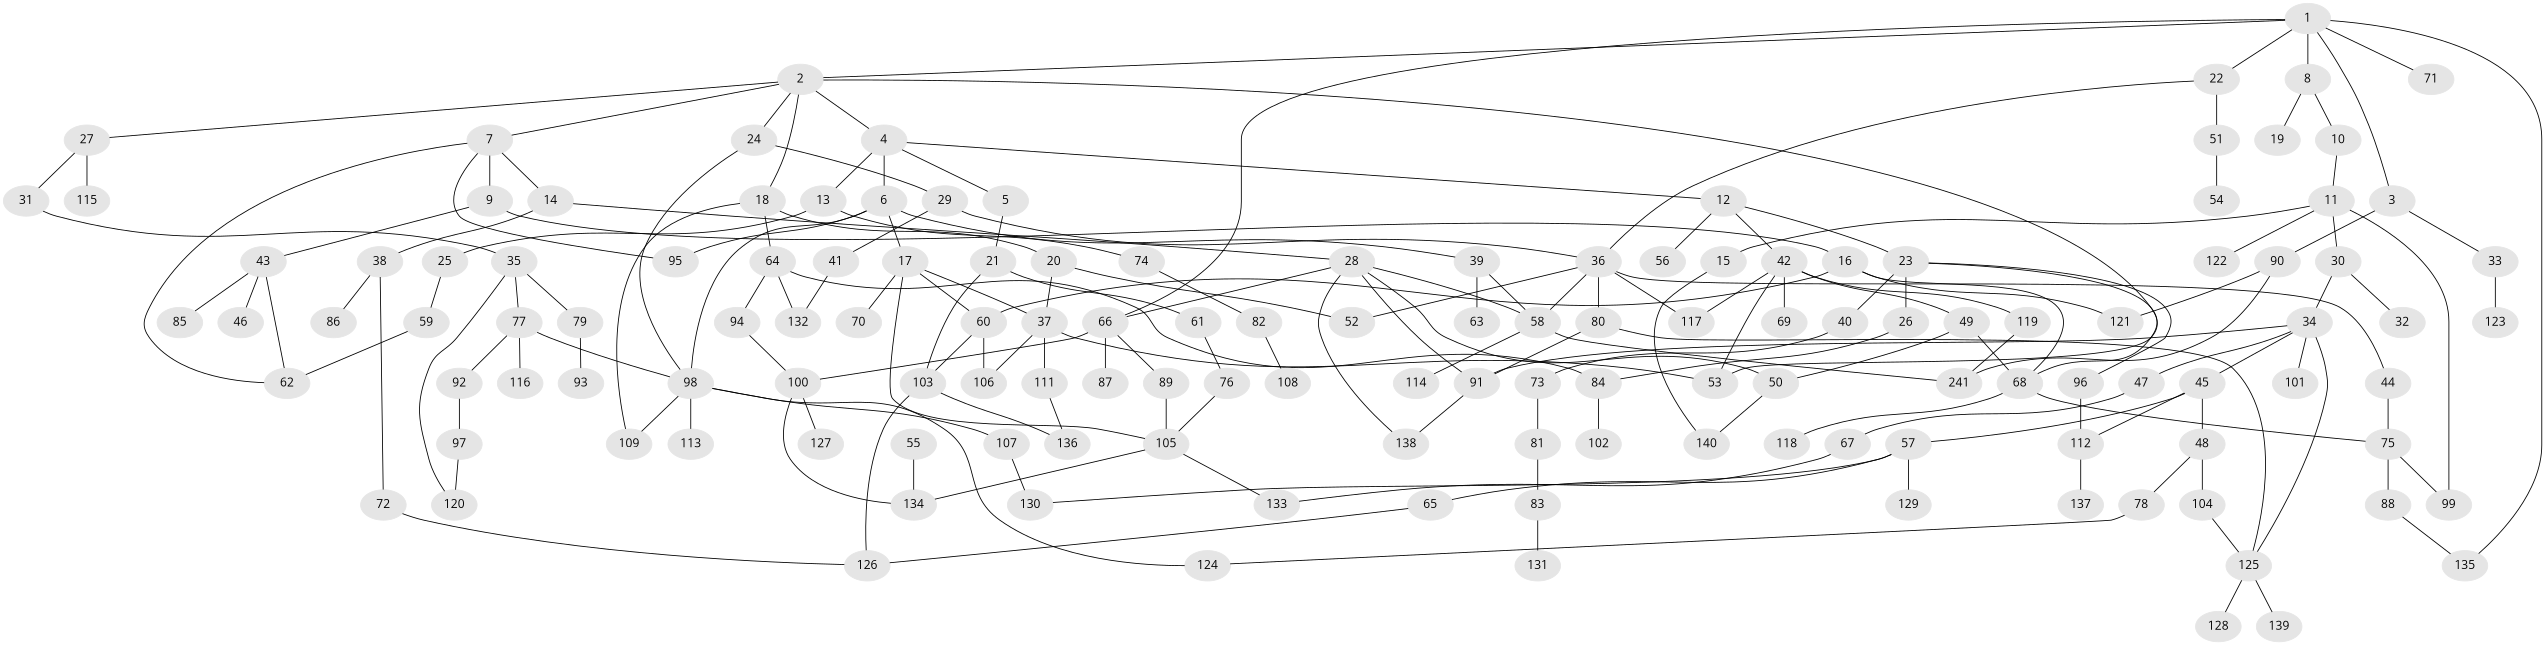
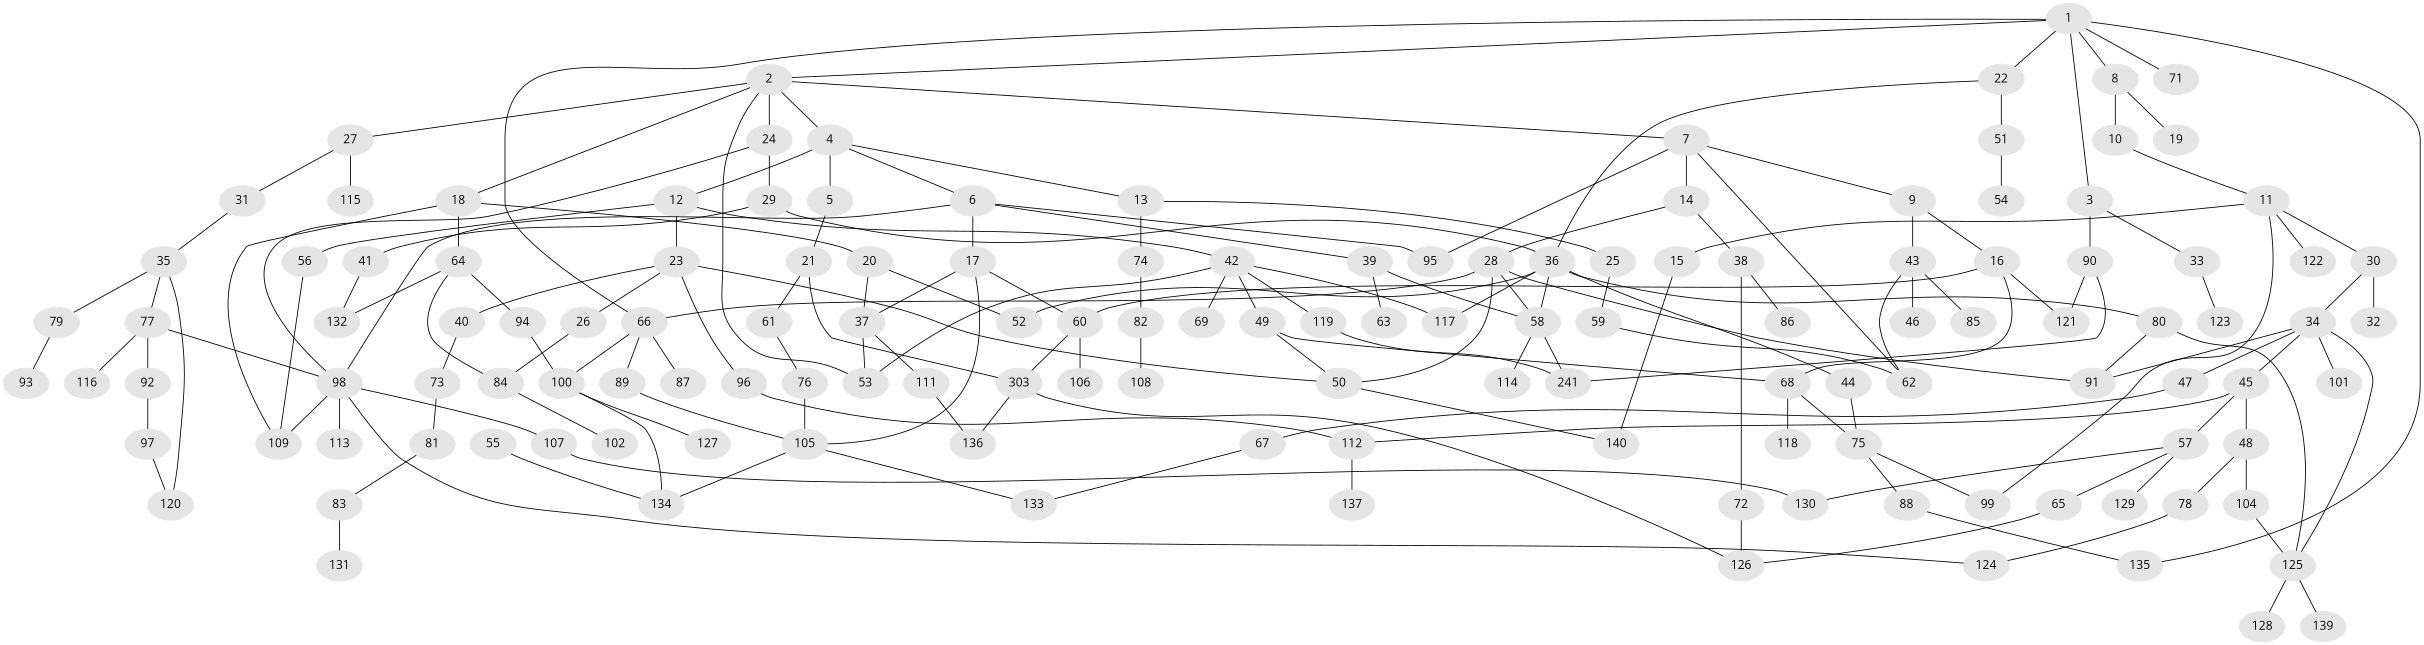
(2119, 289) -> (1004, 341)
(859, 323) -> none
none -> (292, 353)
(1012, 355) -> none
(923, 383) -> (1019, 383)
(1406, 444) -> none
